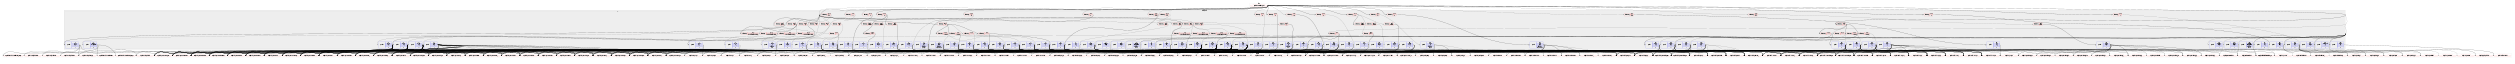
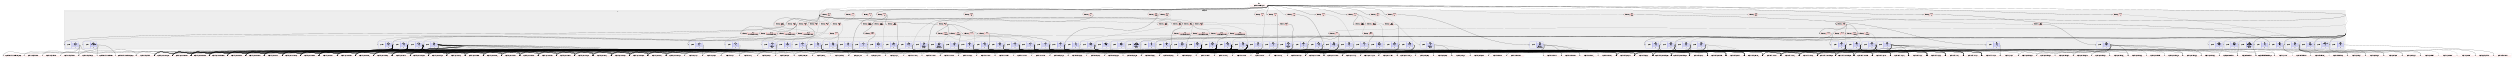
(1534, 56) -> none
